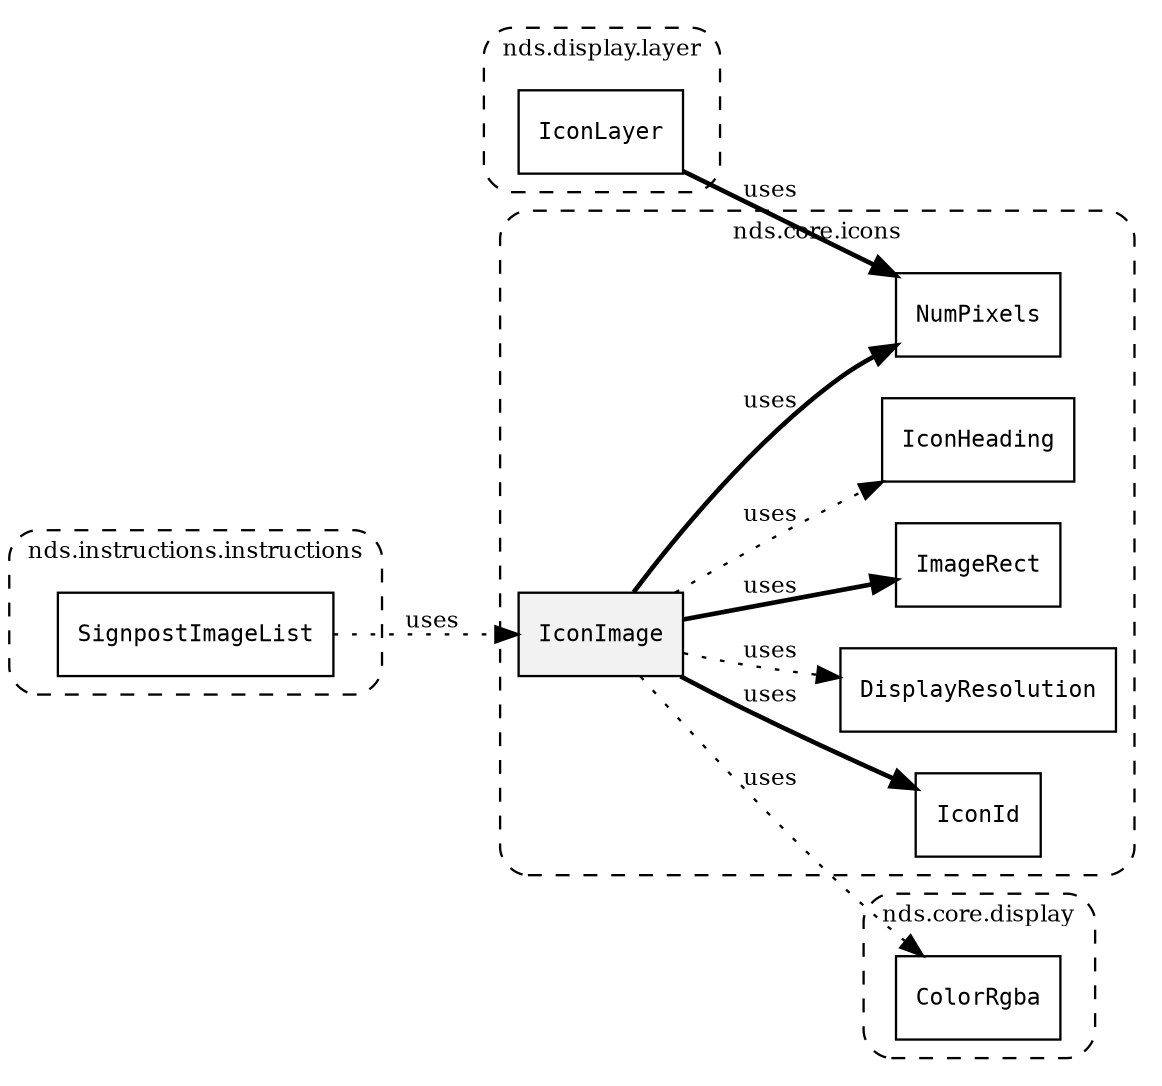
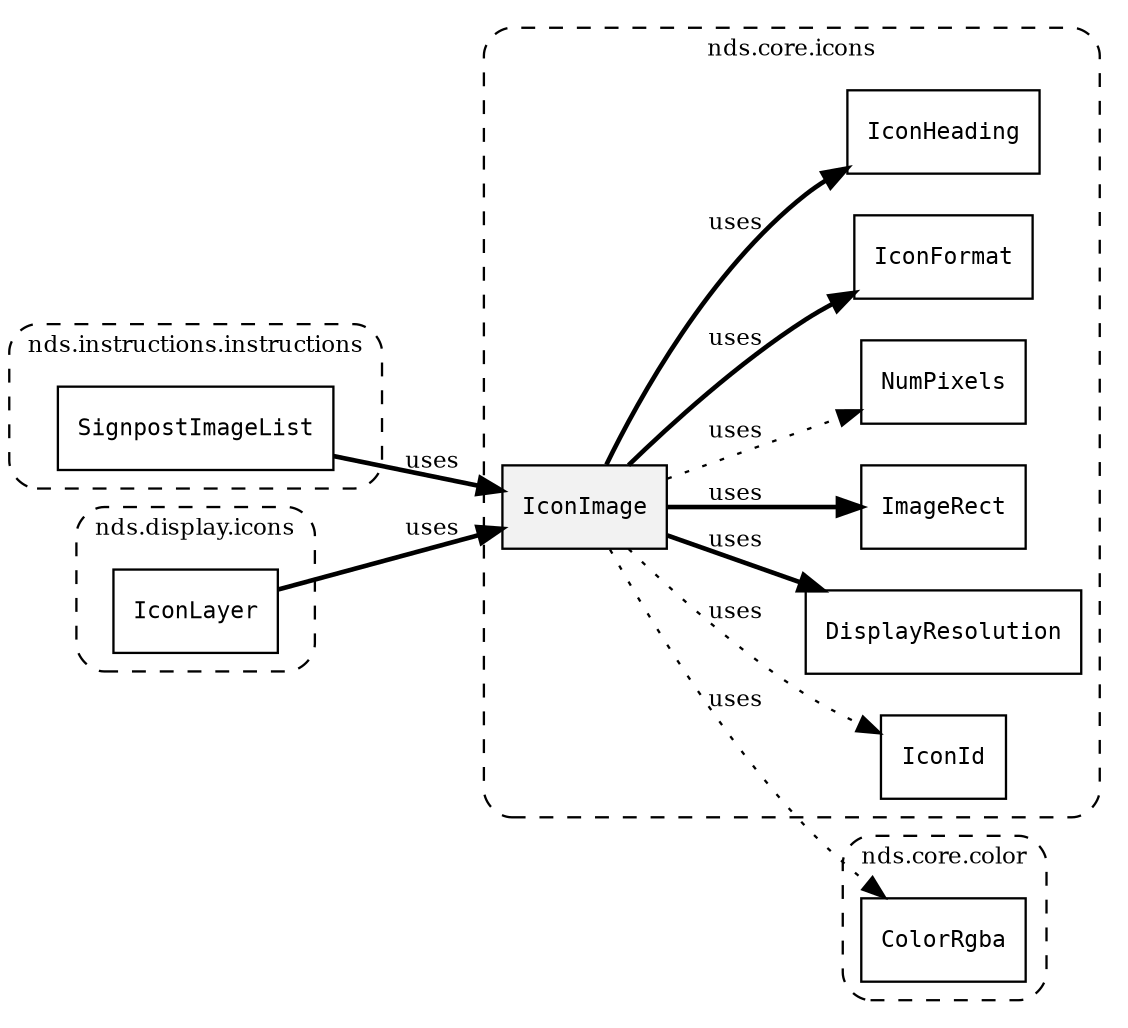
(602, 50) -> (196, 529)
(793, 225) -> (379, 562)
none -> (943, 257)
(743, 463) -> (753, 448)
(768, 541) -> (699, 309)
(414, 634) -> (406, 471)
(750, 666) -> (734, 559)
(786, 729) -> (737, 645)
(979, 916) -> (945, 858)
